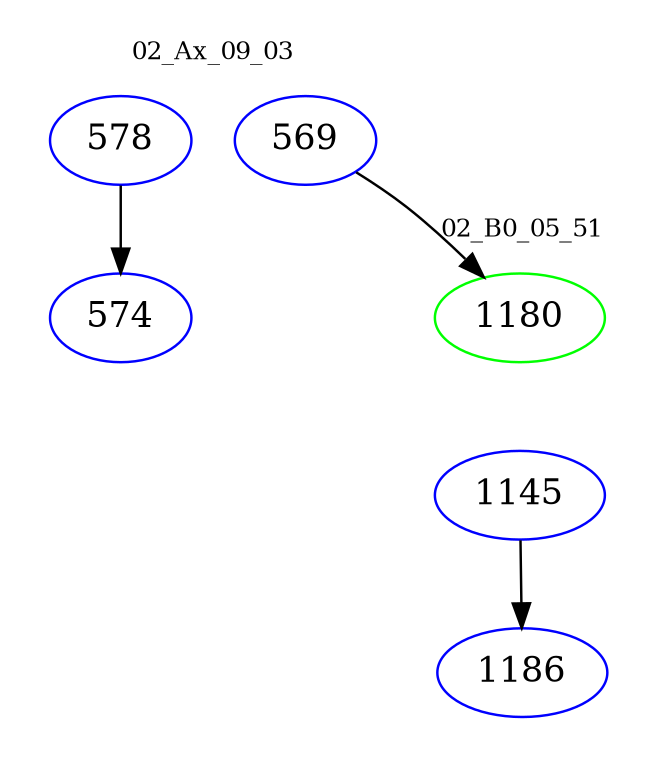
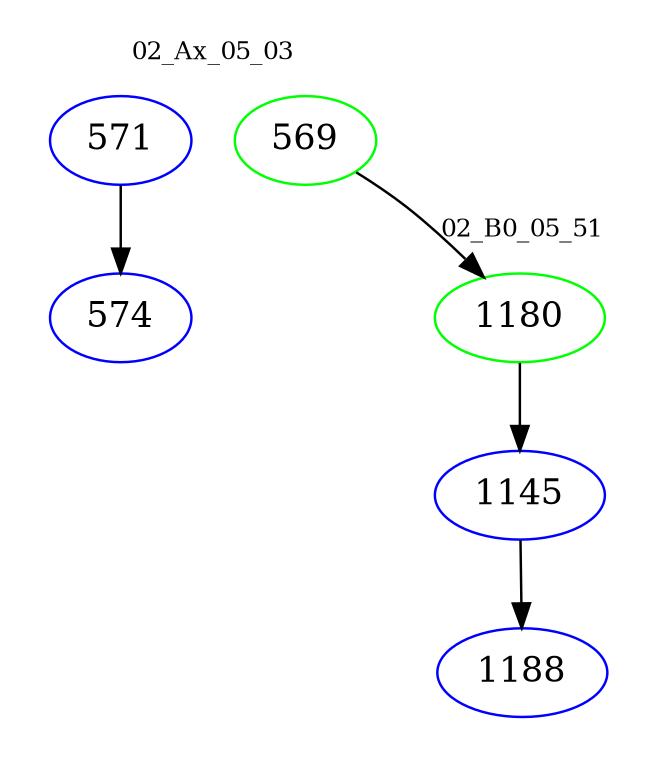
(213, 53) -> (213, 53)
(121, 140) -> (121, 140)
(306, 140) -> (306, 140)
none -> (520, 394)
(522, 673) -> (522, 673)
